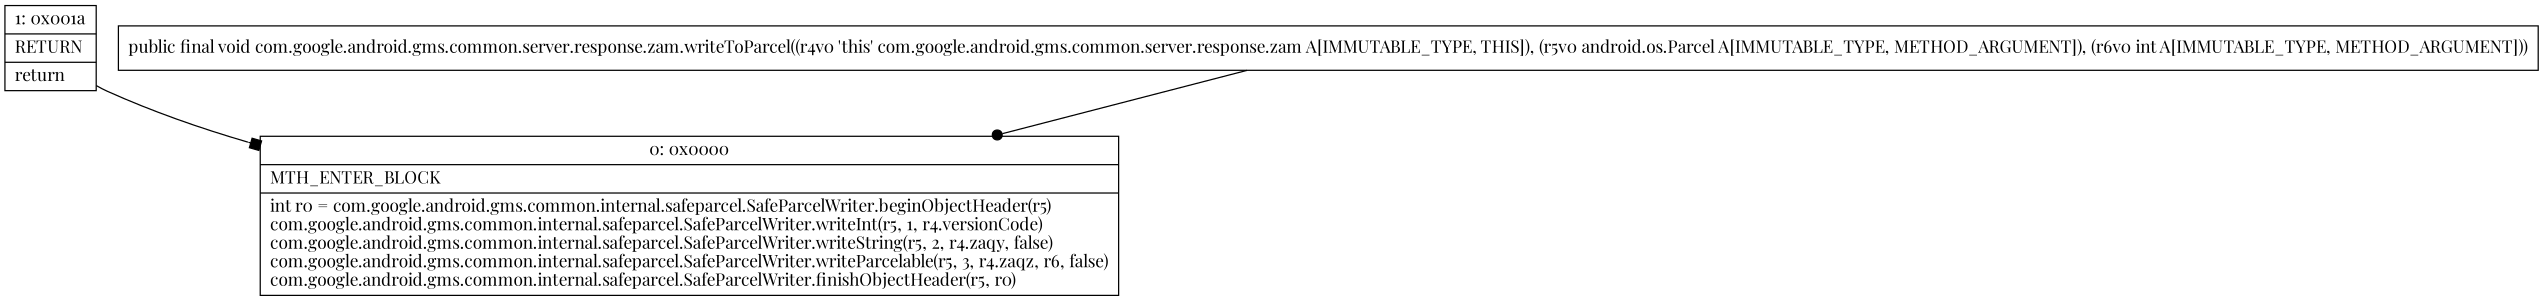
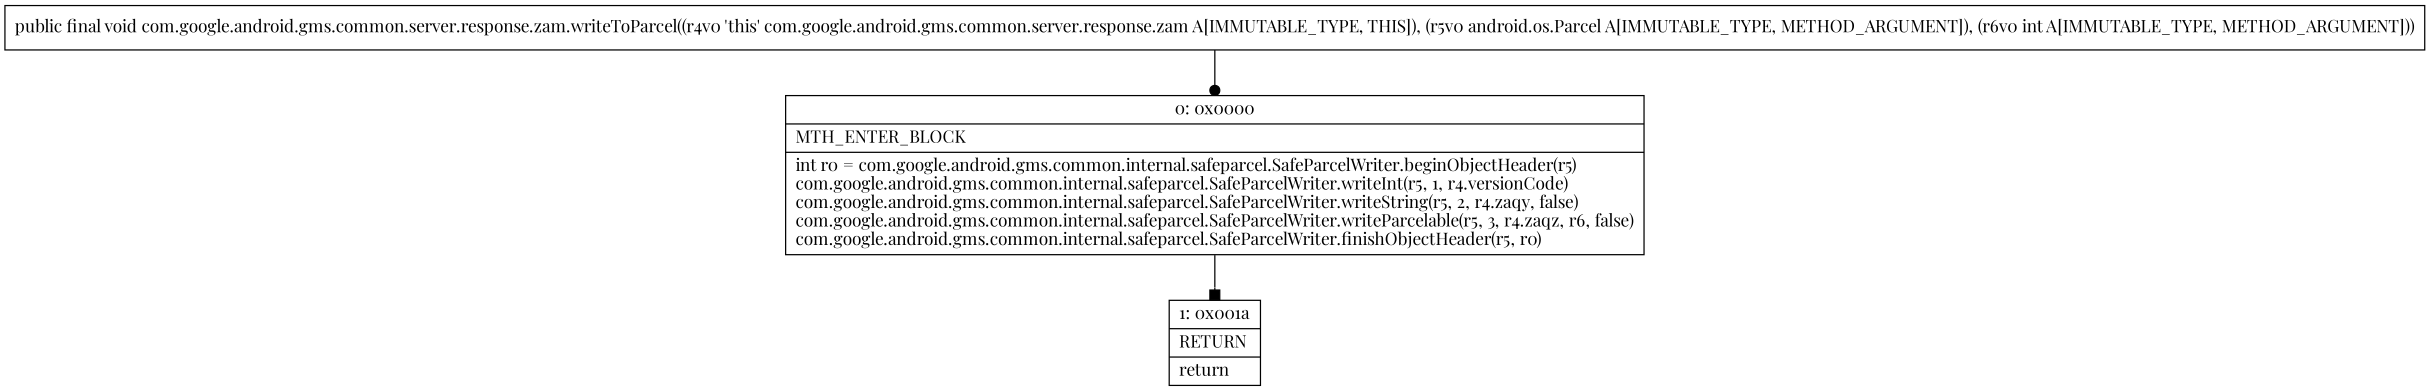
(171, 117) -> (1215, 271)
